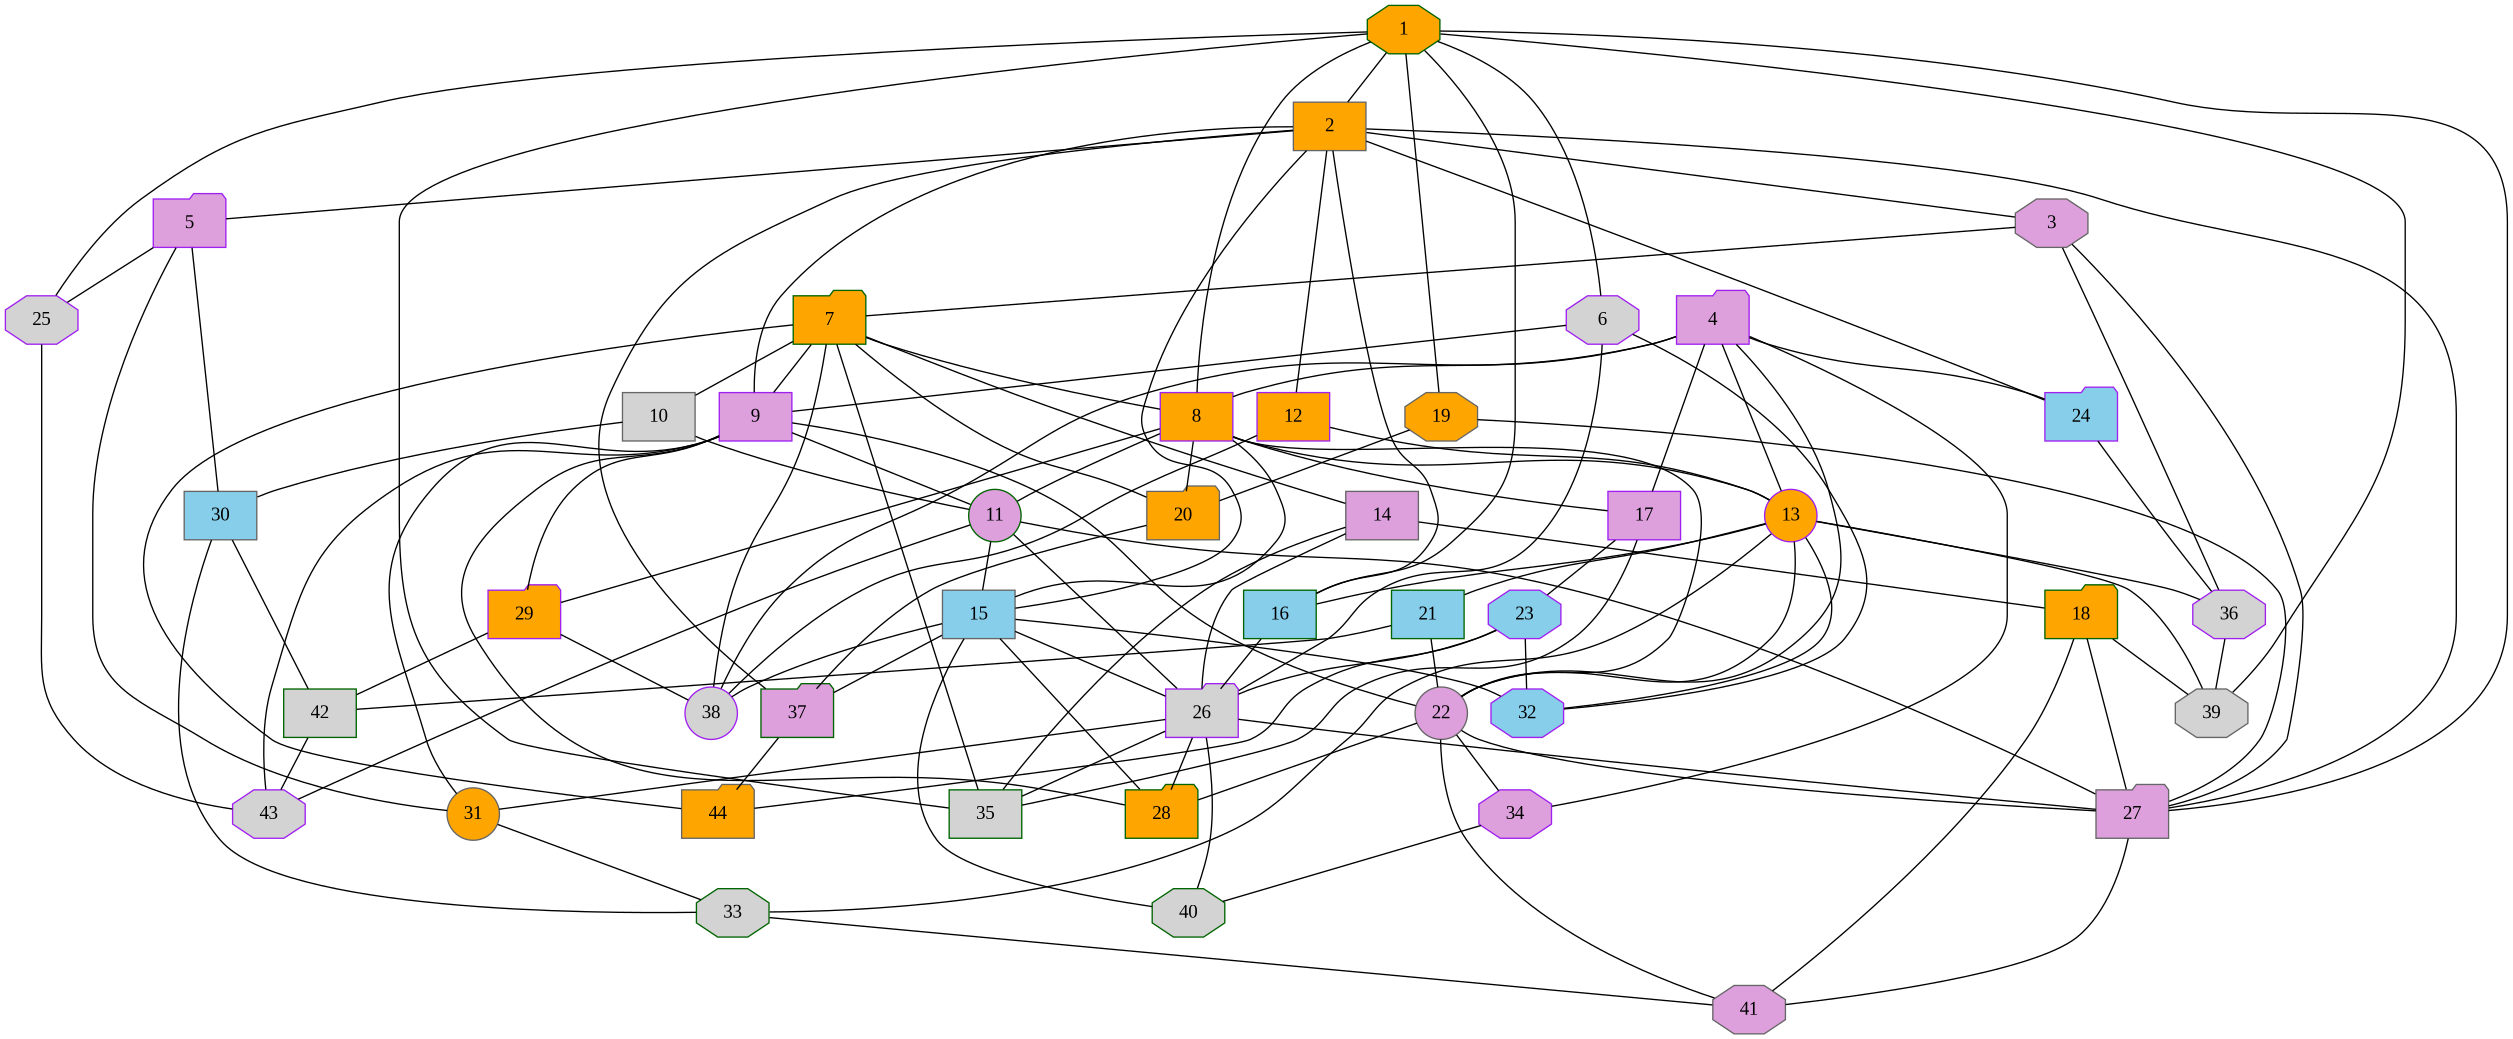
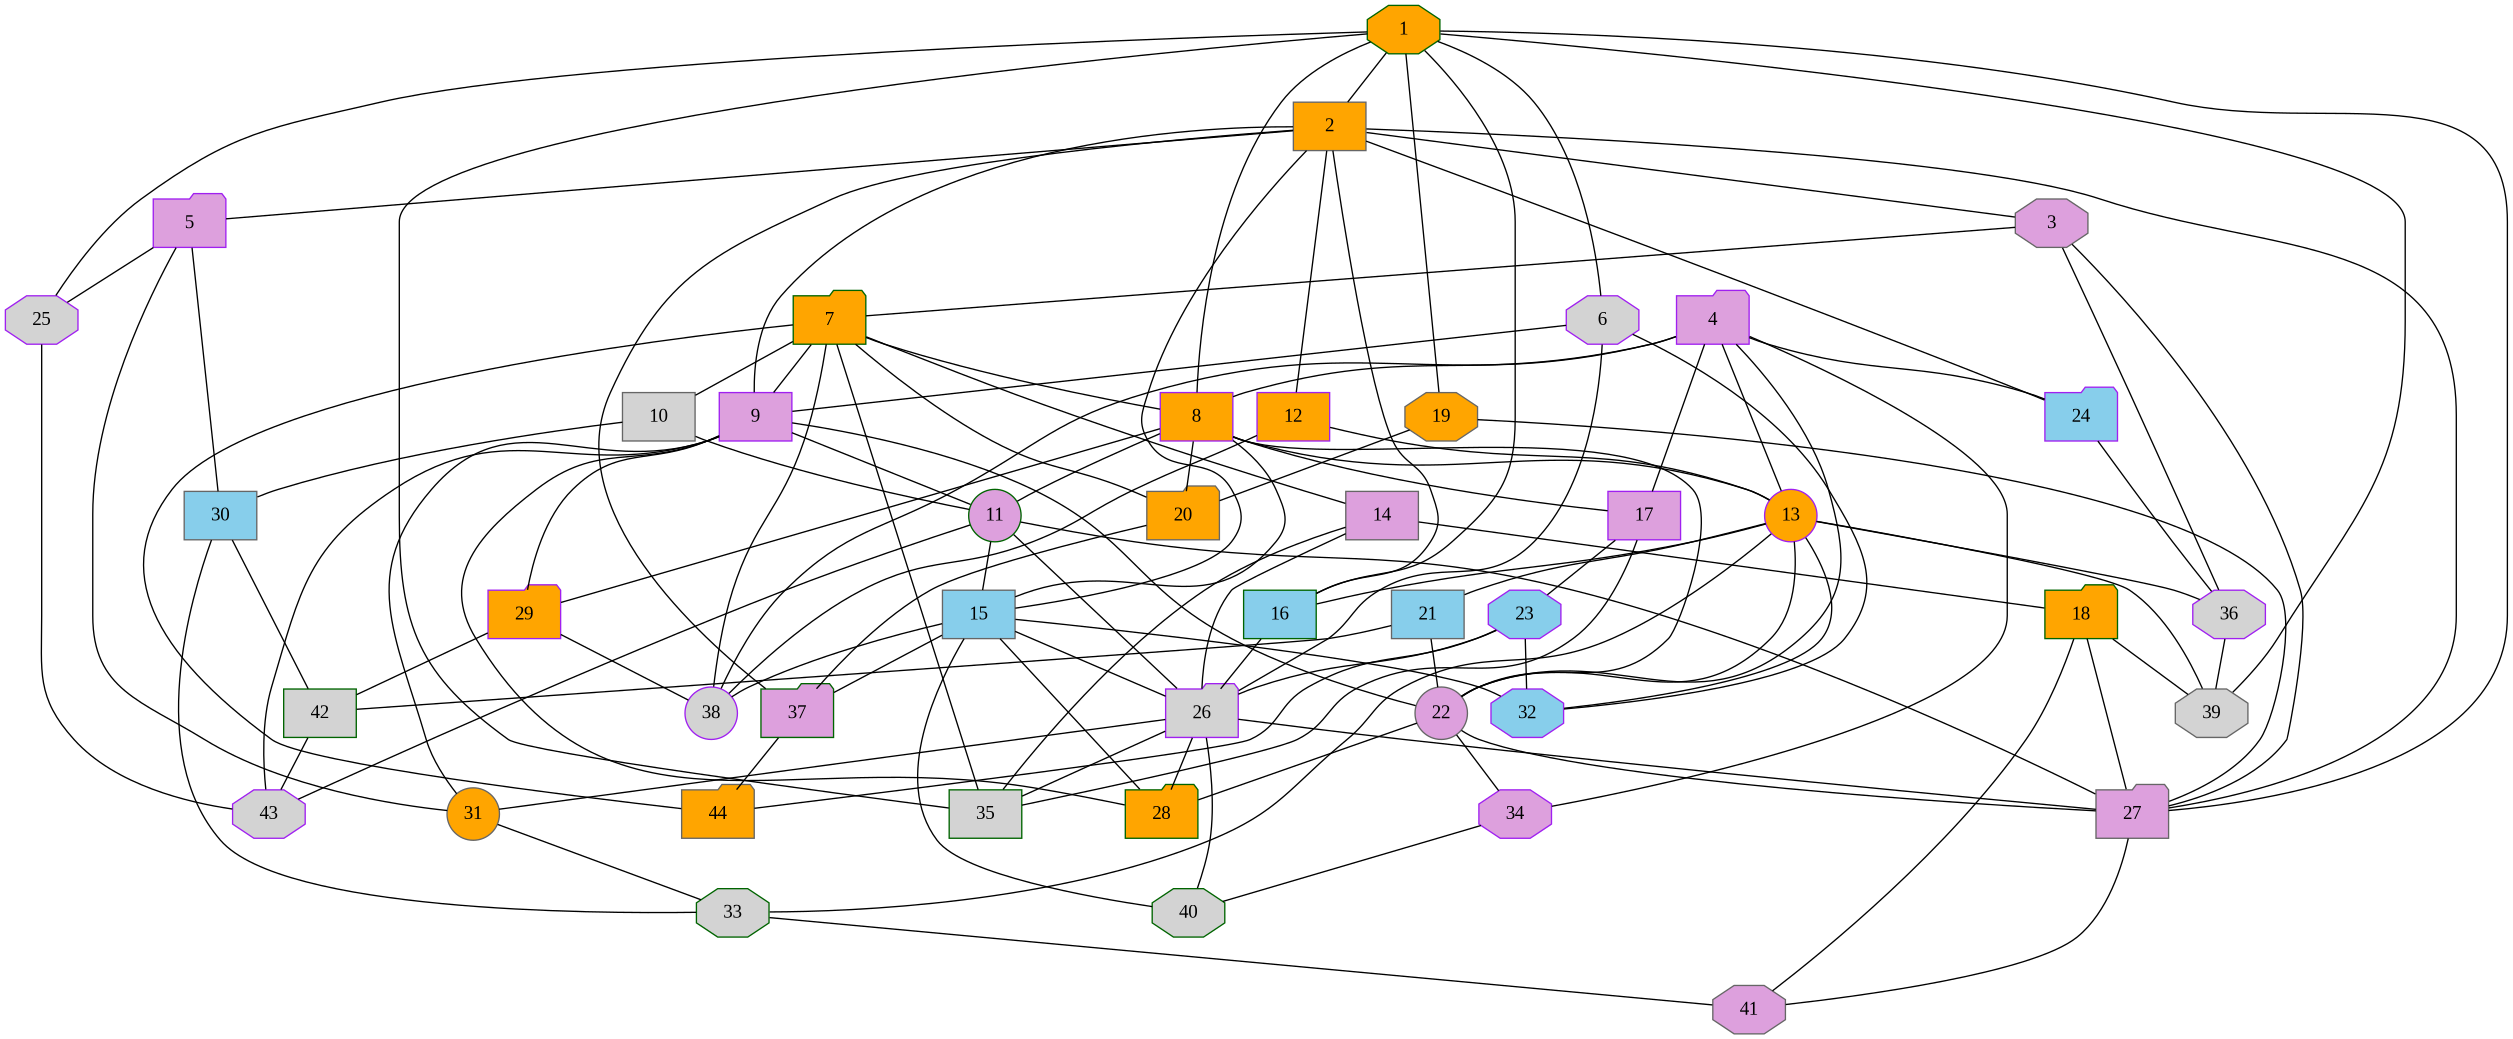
(1428, 614) -> (1428, 614)
(1535, 908) -> none
